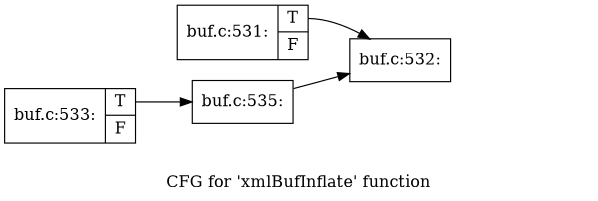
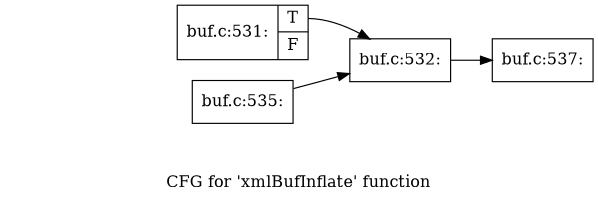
none -> (543, 60)
(70, 116) -> none
